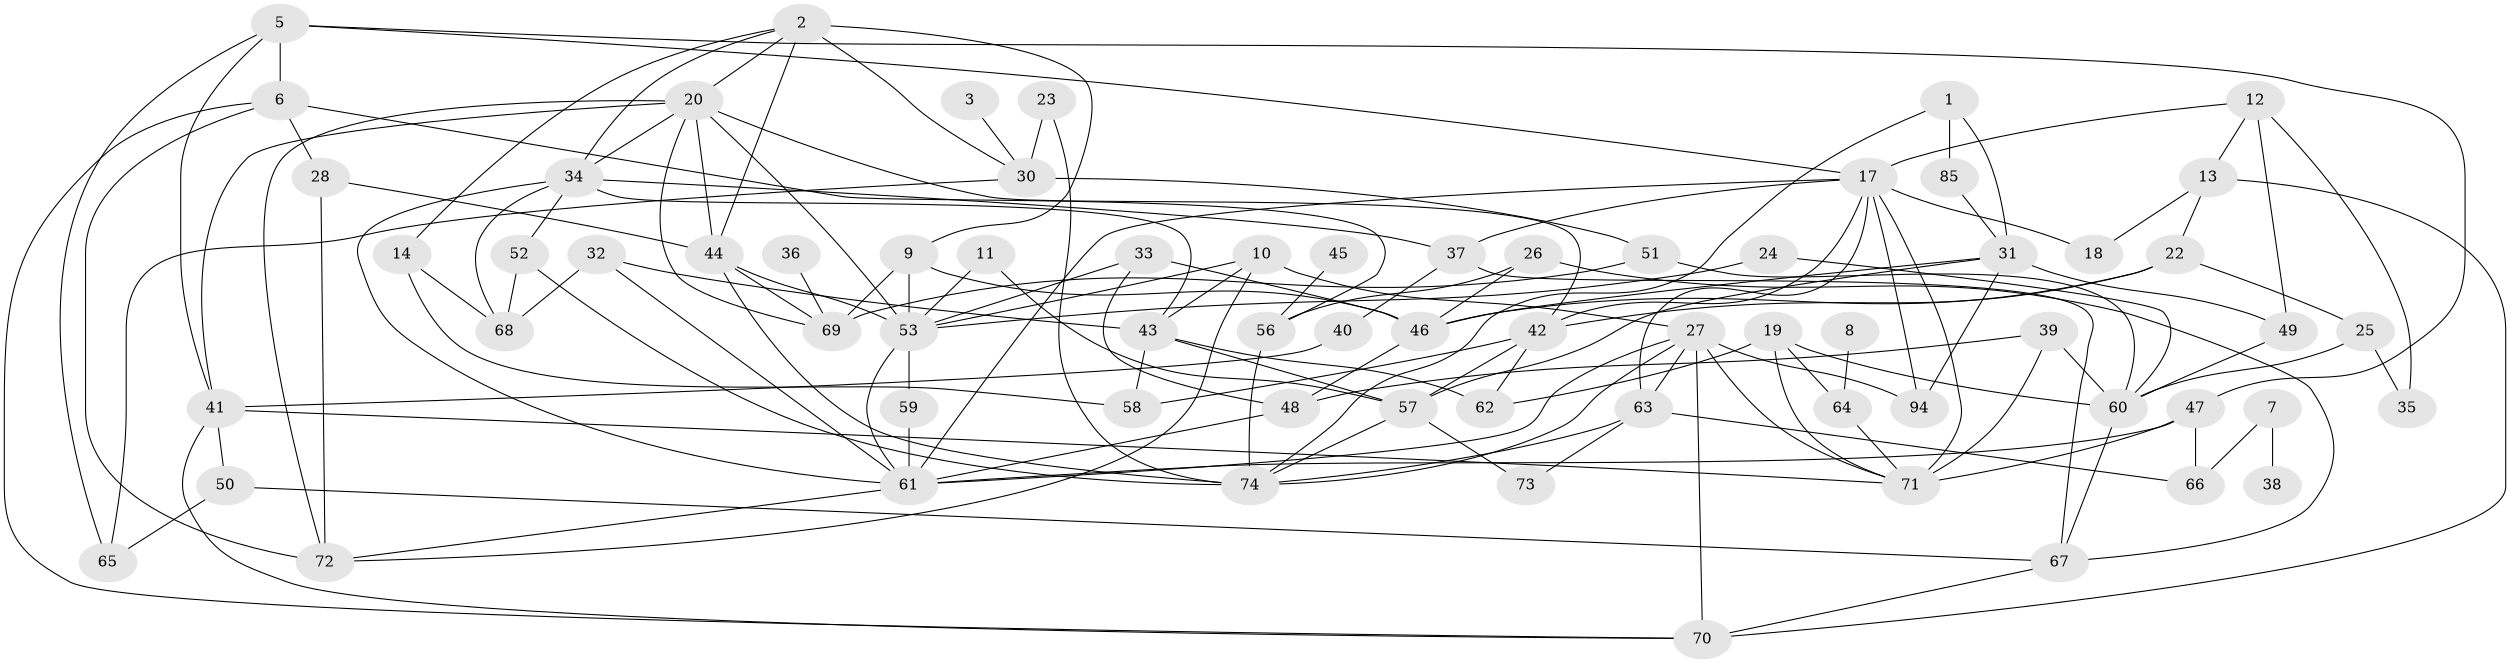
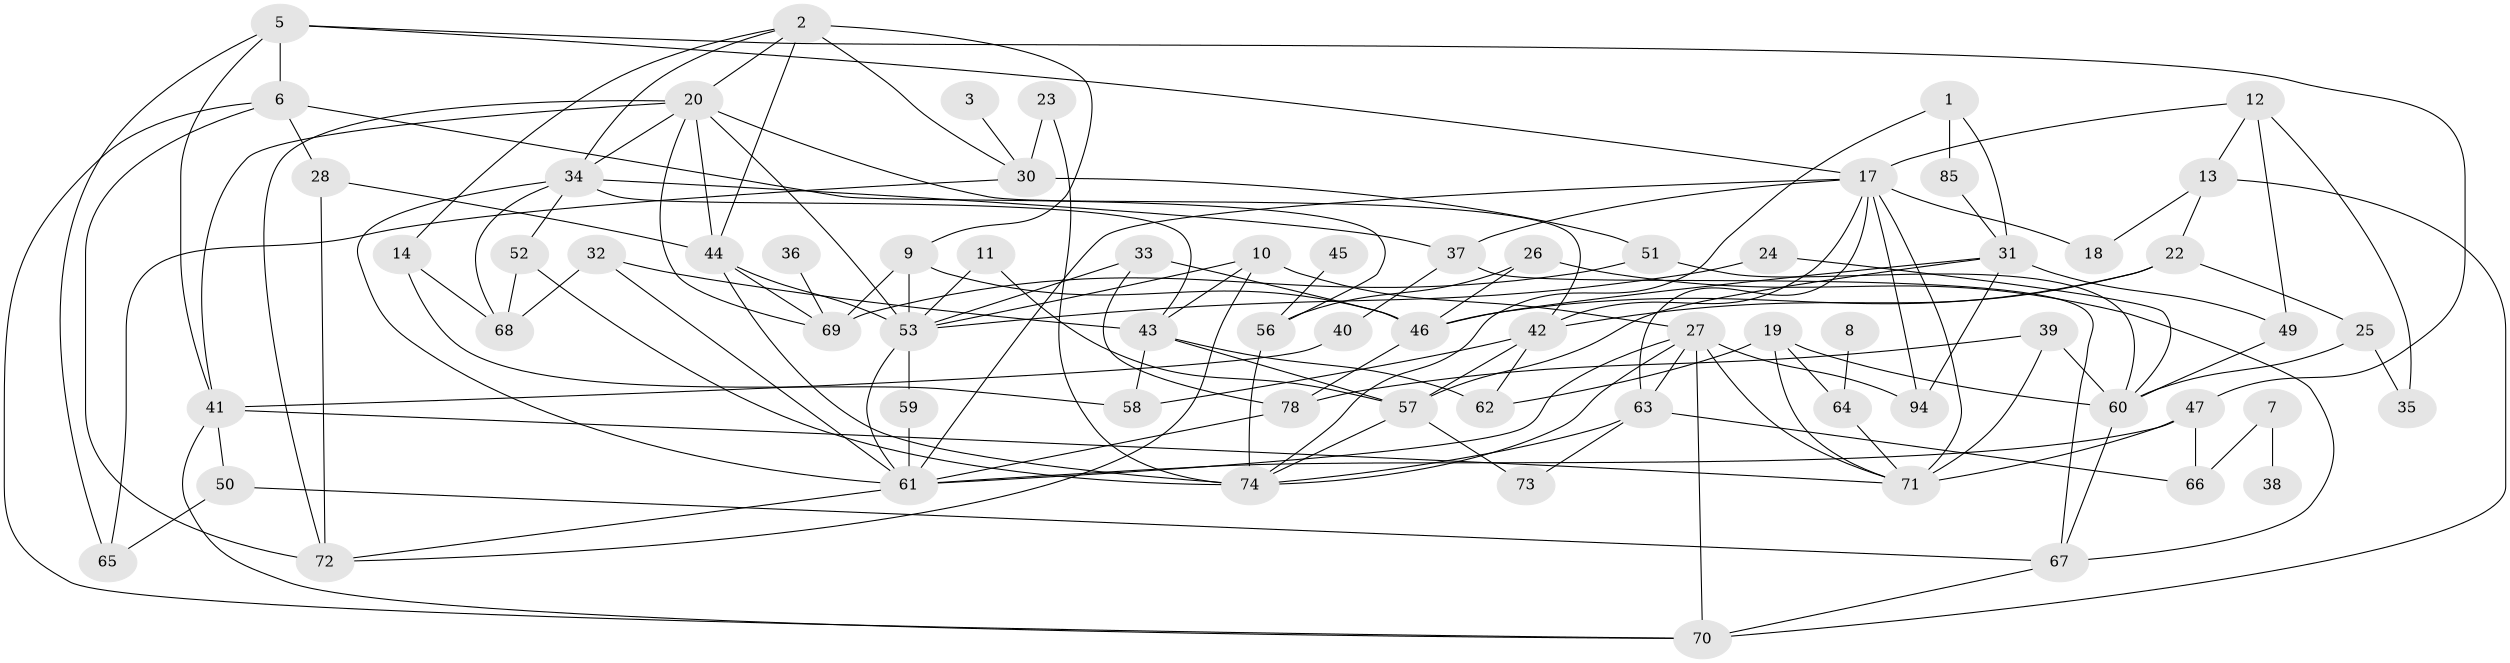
(1291, 409) -> (1291, 409)
